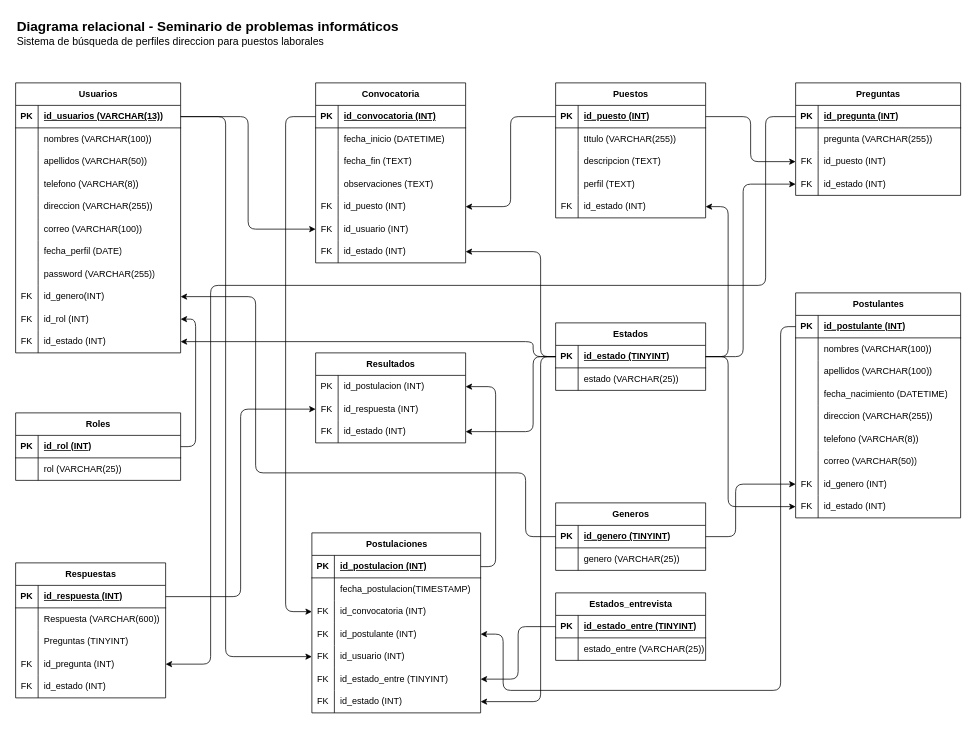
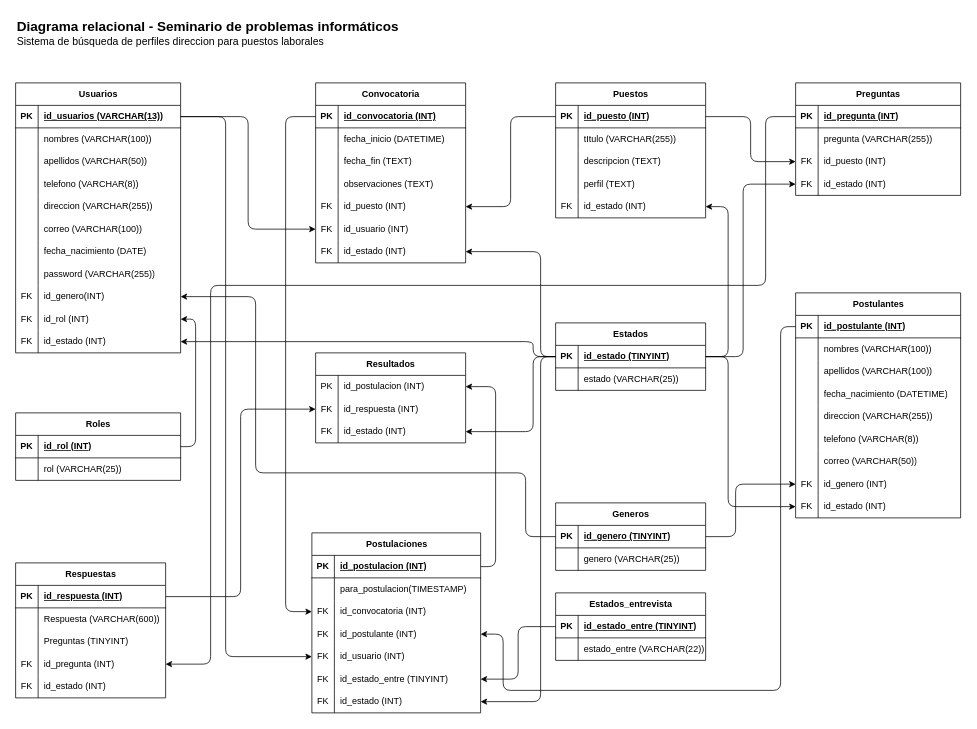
(88, 252) -> (98, 252)
(408, 589) -> (406, 589)
(645, 649) -> (645, 649)
